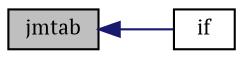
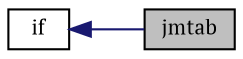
(147, 29) -> (118, 29)
